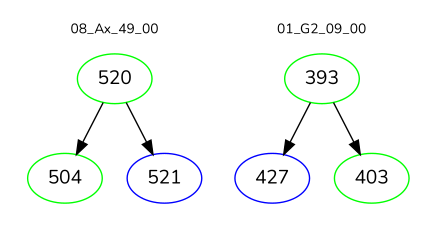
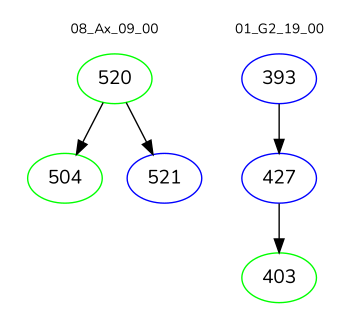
(115, 30) -> (115, 30)
(322, 30) -> (280, 30)
(322, 79) -> (279, 79)
(344, 122) -> (279, 221)
